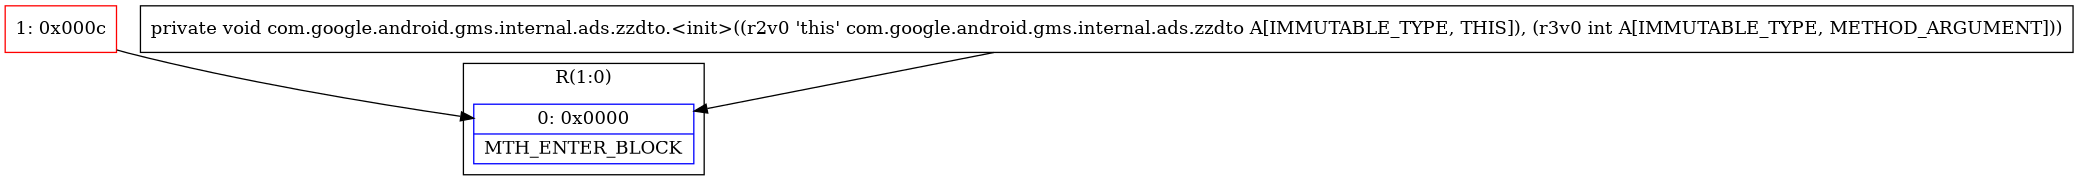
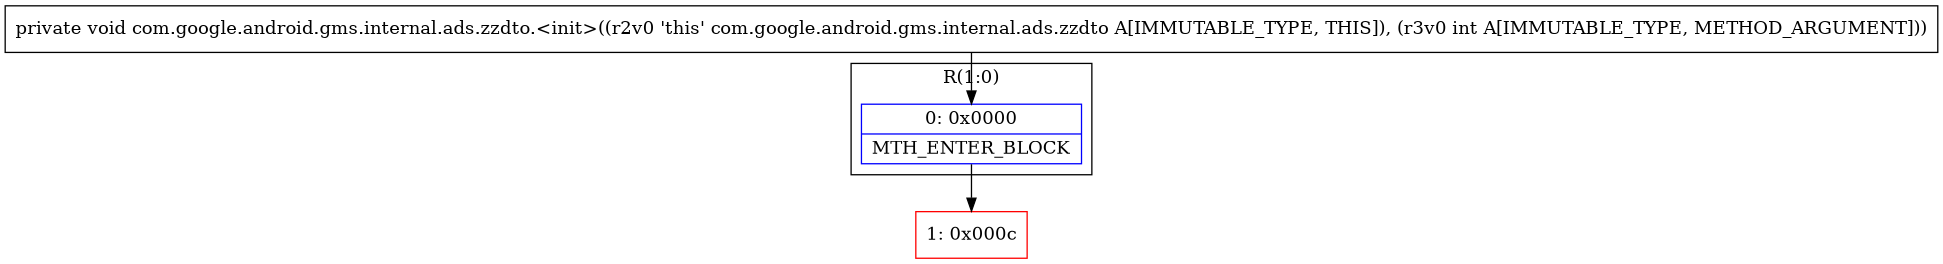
(288, 88) -> (971, 183)
